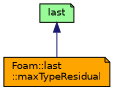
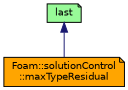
(57, 72) -> (64, 72)
